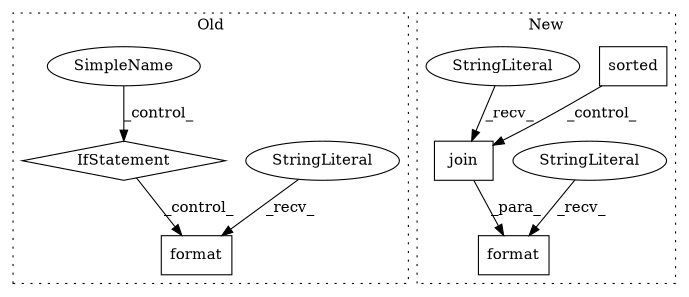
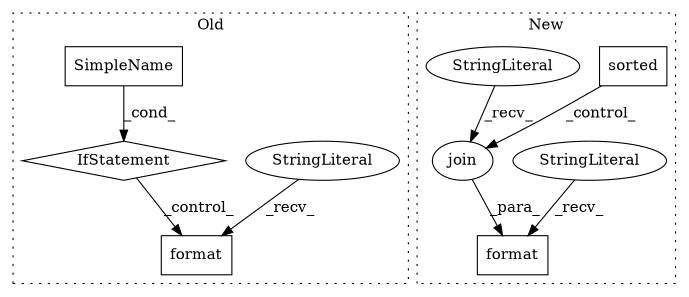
(124, 66) -> (124, 66)
(159, 113) -> (150, 113)
(464, 161) -> (463, 161)
